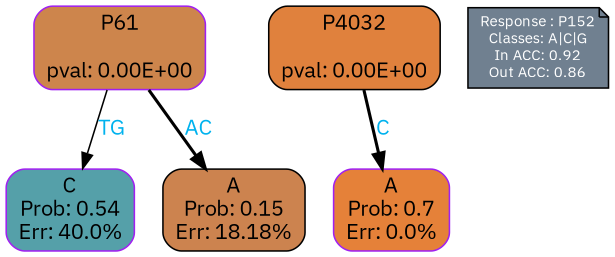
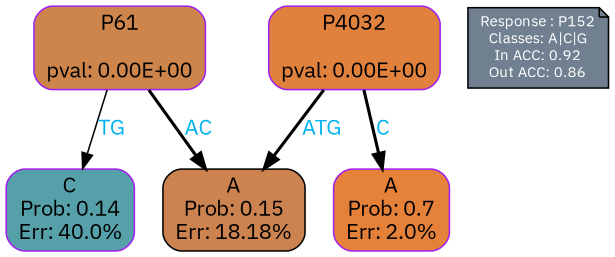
(354, 48) -> (354, 48)
none -> (299, 123)
(70, 210) -> (70, 210)
(392, 210) -> (392, 210)
